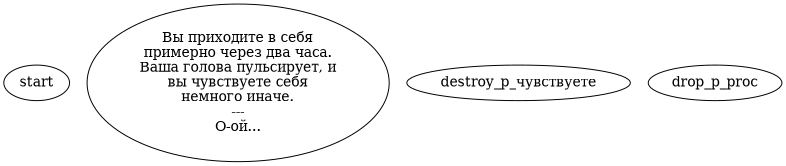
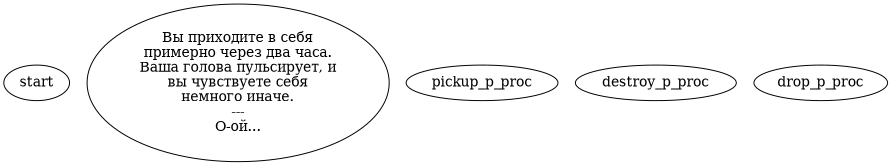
none -> (482, 83)
(519, 83) -> (656, 83)
